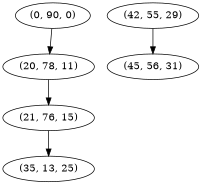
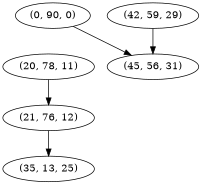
(153, 16) -> (153, 16)
(51, 38) -> (99, 39)
(49, 118) -> (49, 118)
